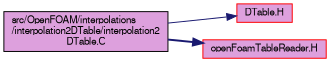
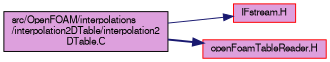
(265, 13) -> (265, 13)
